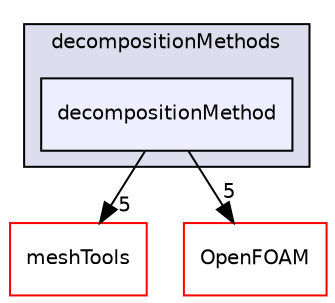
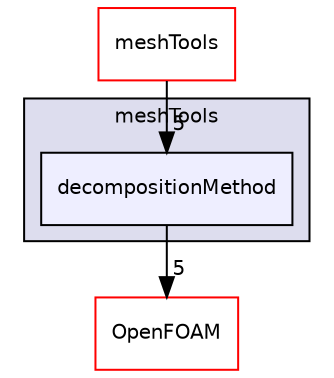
(167, 43) -> (167, 118)
(127, 180) -> (167, 111)
